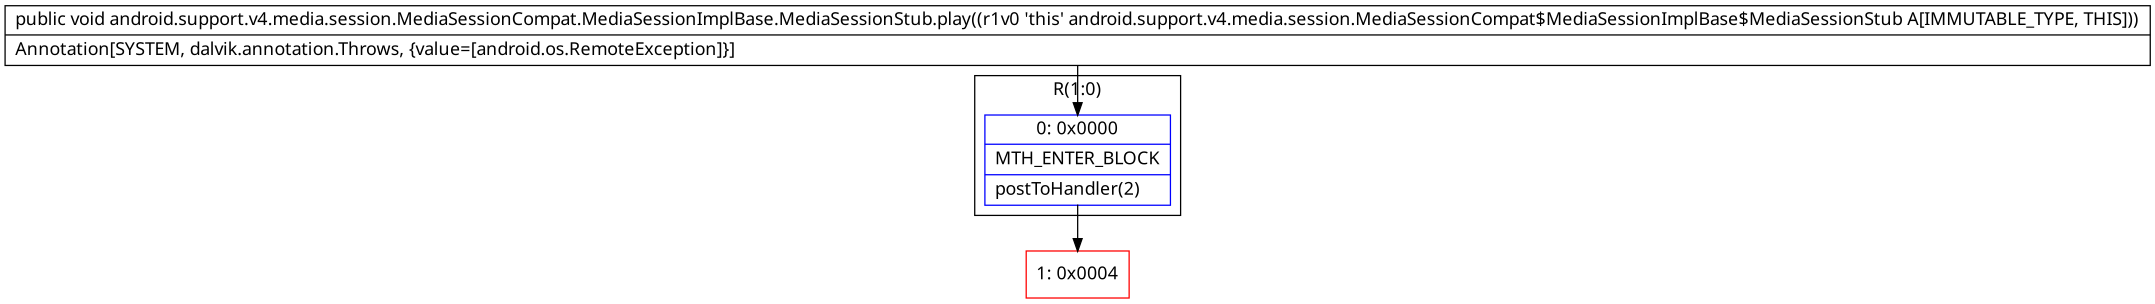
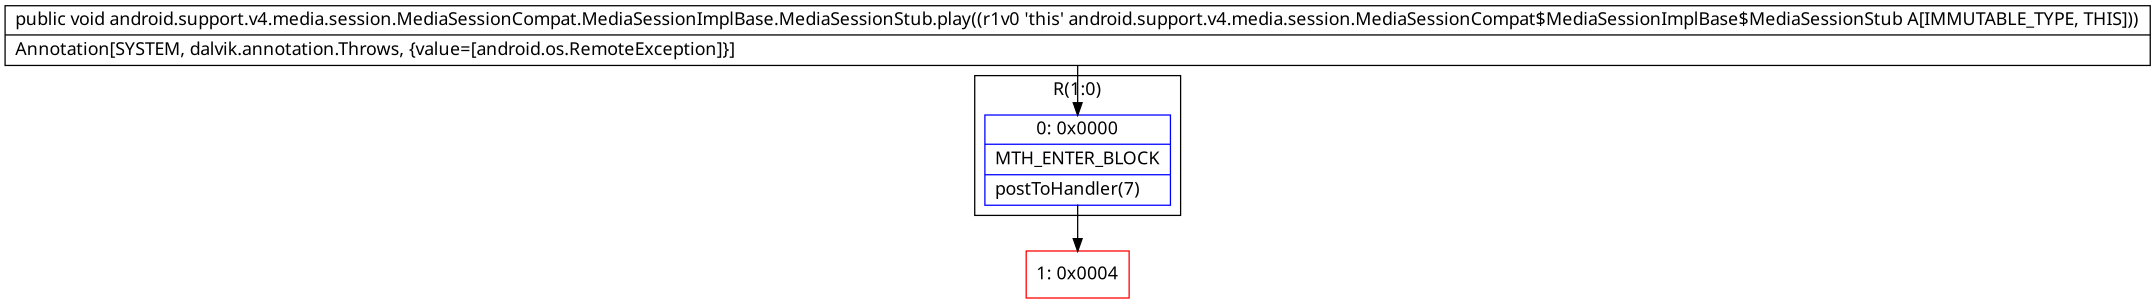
(1068, 189) -> (1068, 189)
